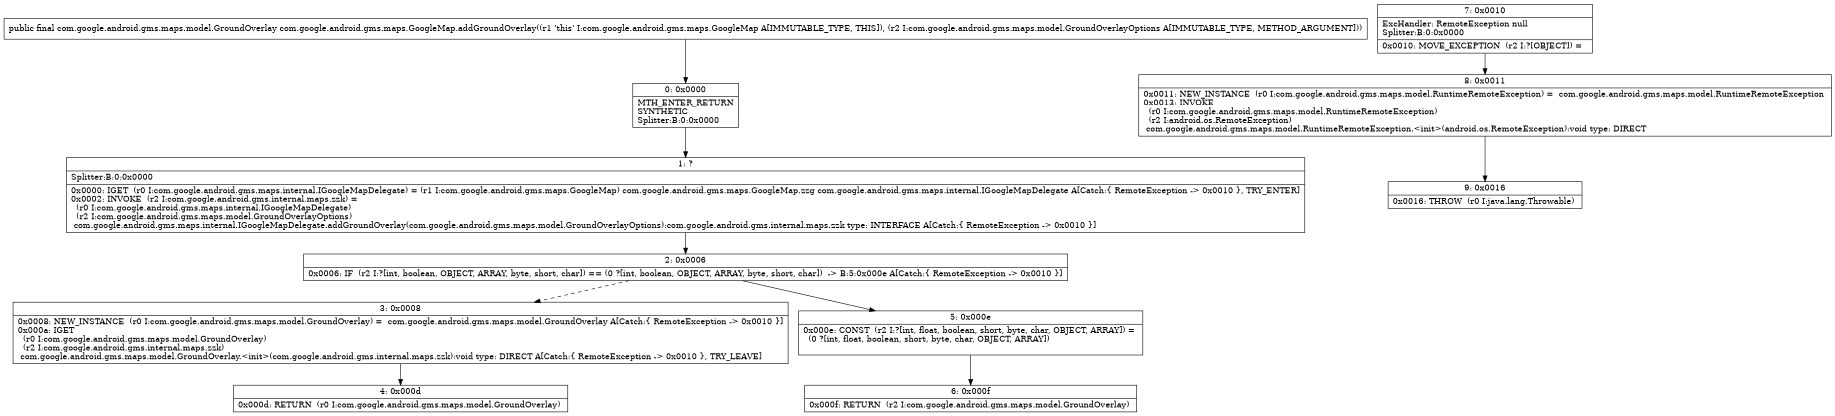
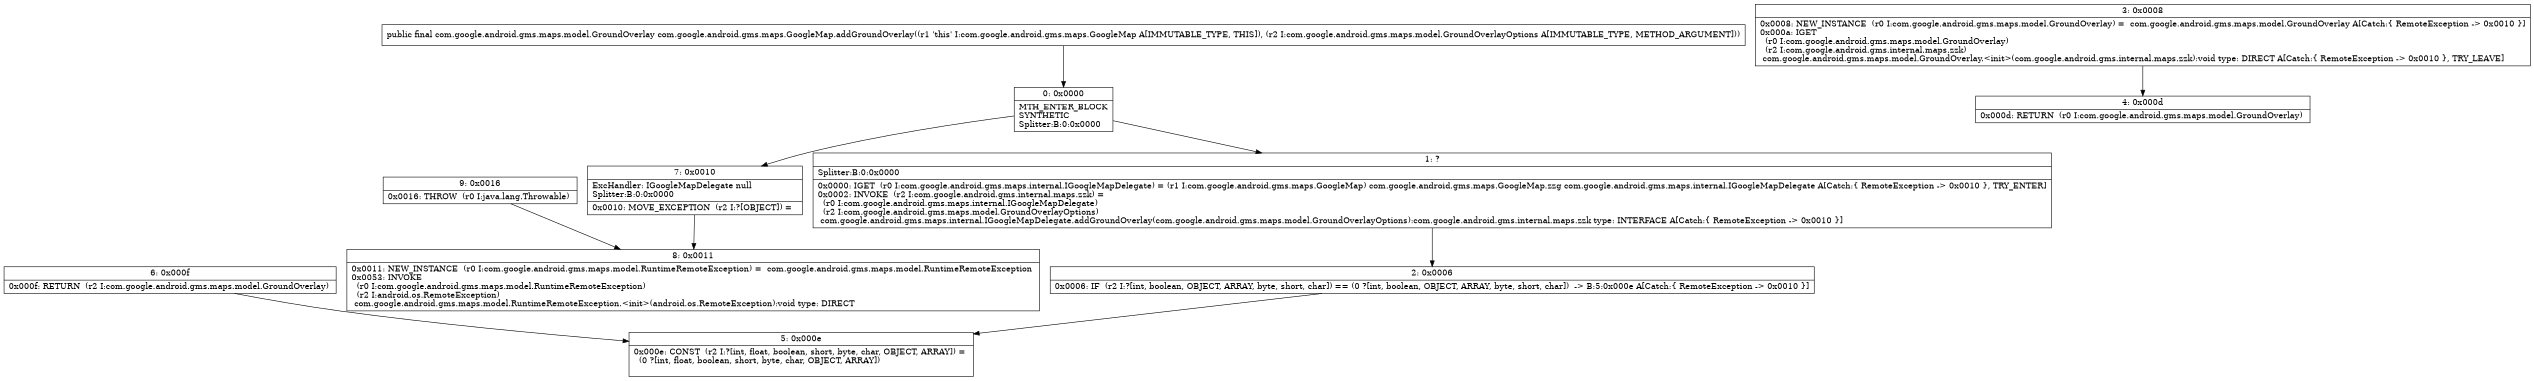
(1455, 24) -> (672, 186)
(686, 103) -> (1064, 107)
(1181, 103) -> (390, 278)
none -> (890, 135)
(1485, 156) -> (563, 225)
(584, 291) -> none
(971, 367) -> (428, 322)
